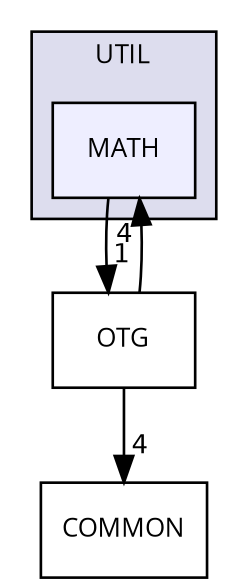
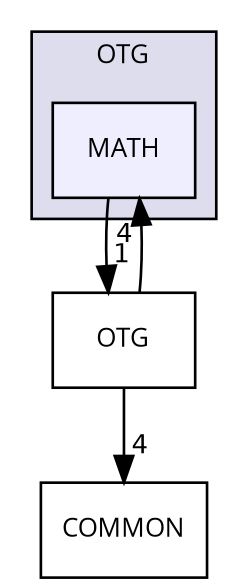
(124, 57) -> (124, 57)
